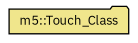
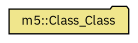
(69, 21) -> (69, 21)
